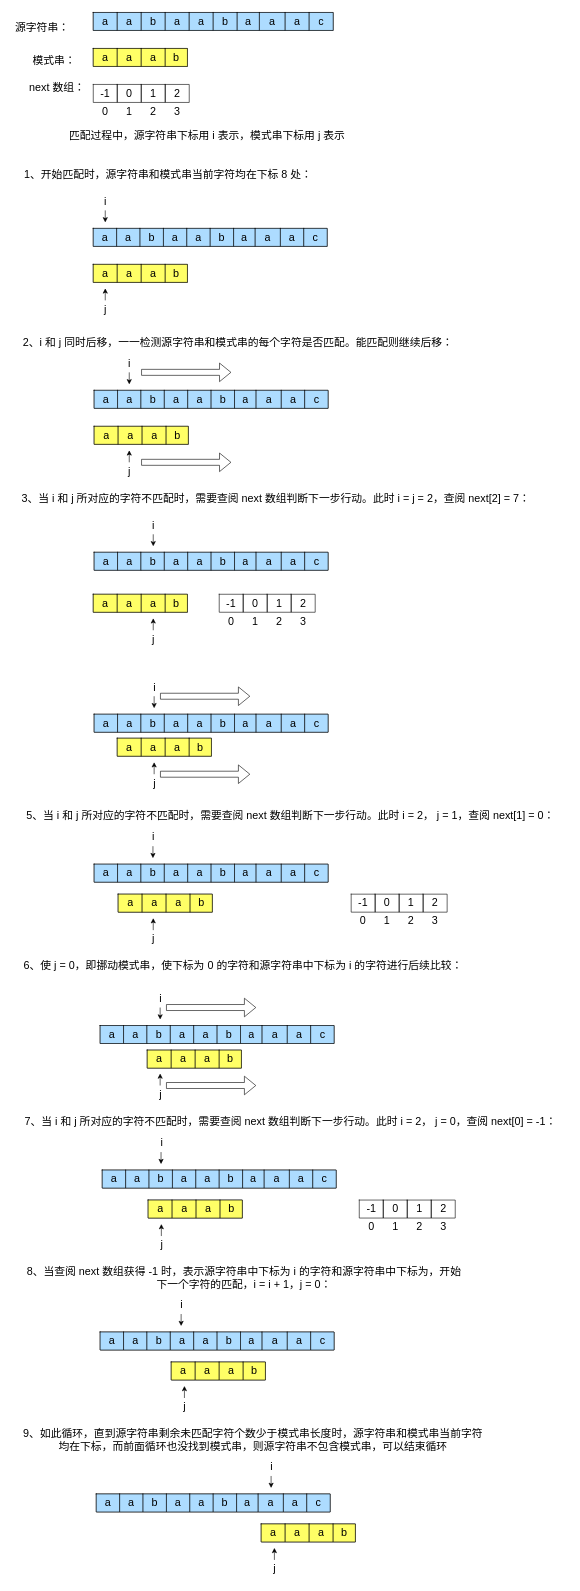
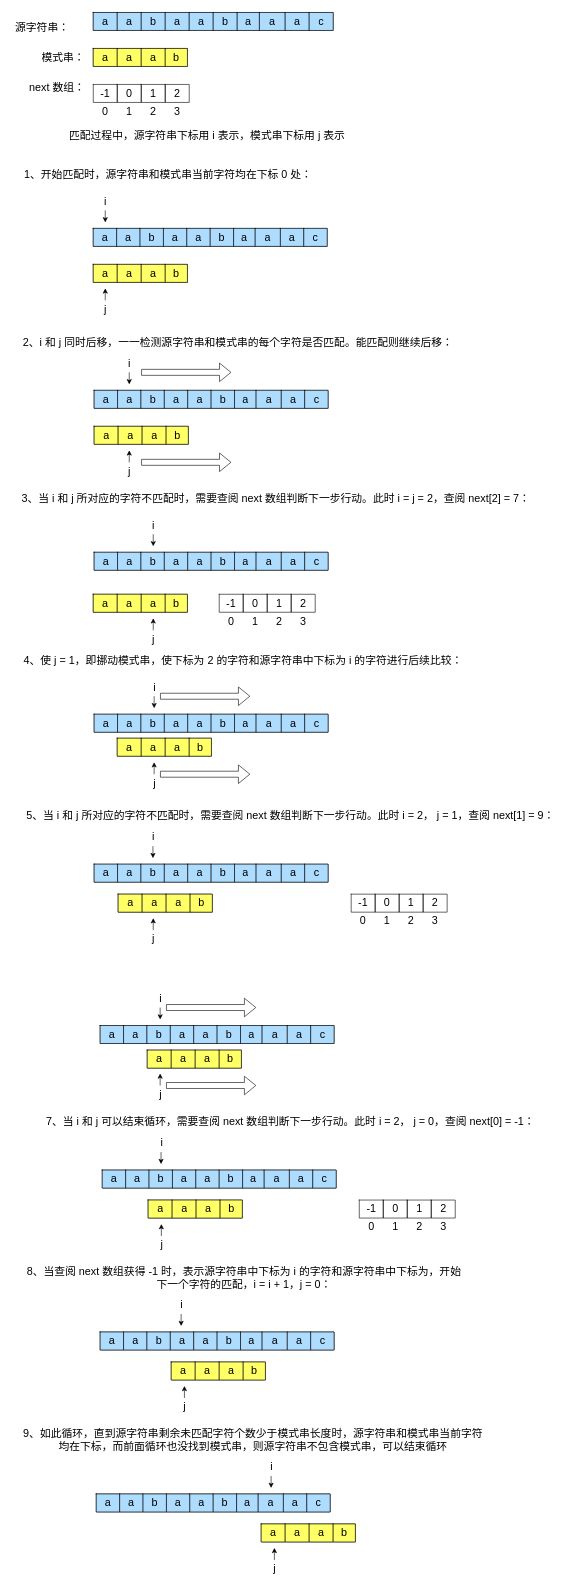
(54, 60) -> (63, 57)
(168, 174) -> (168, 174)
none -> (243, 660)
(291, 816) -> (291, 816)
(243, 966) -> none
(291, 1122) -> (291, 1122)
